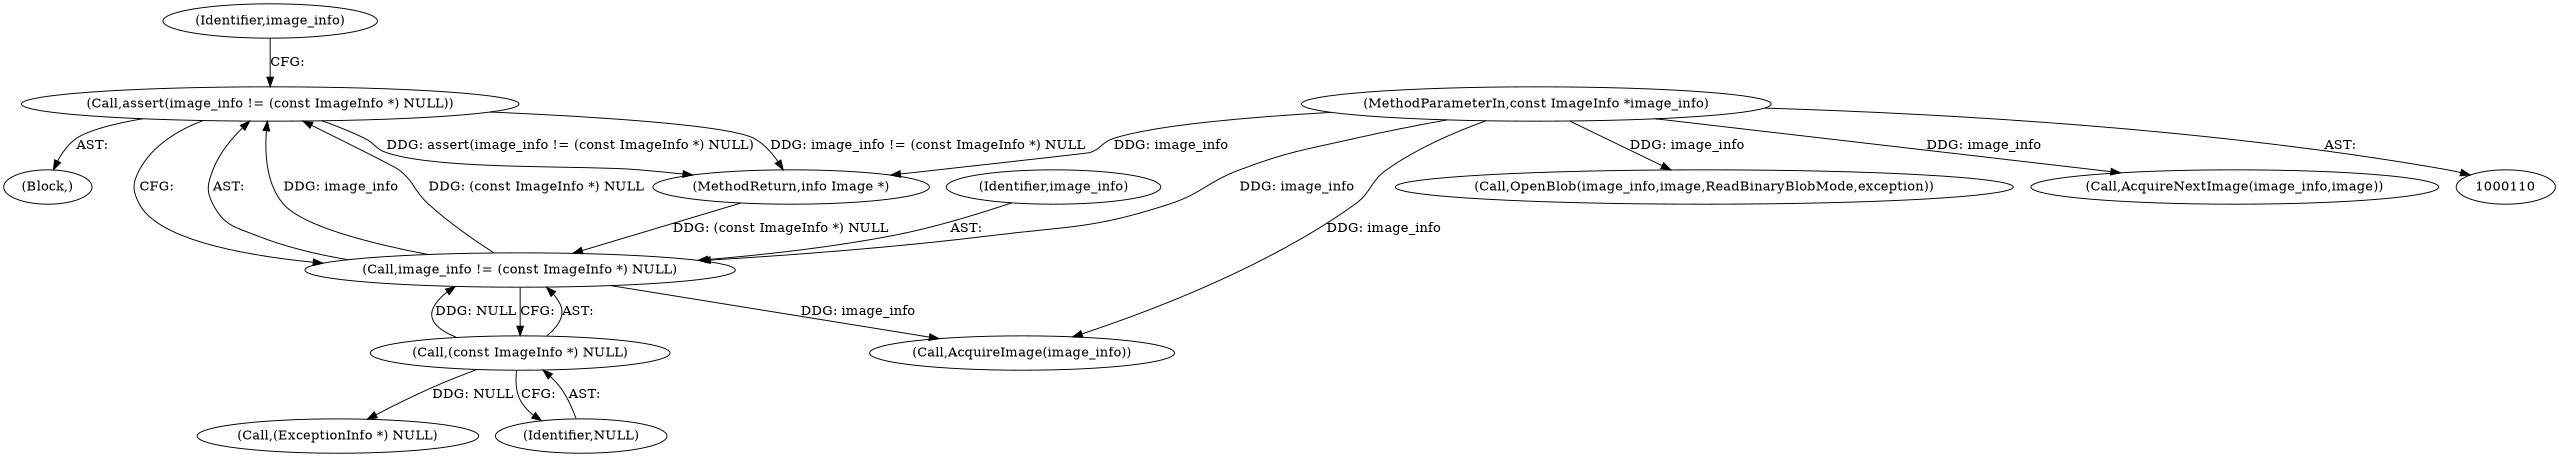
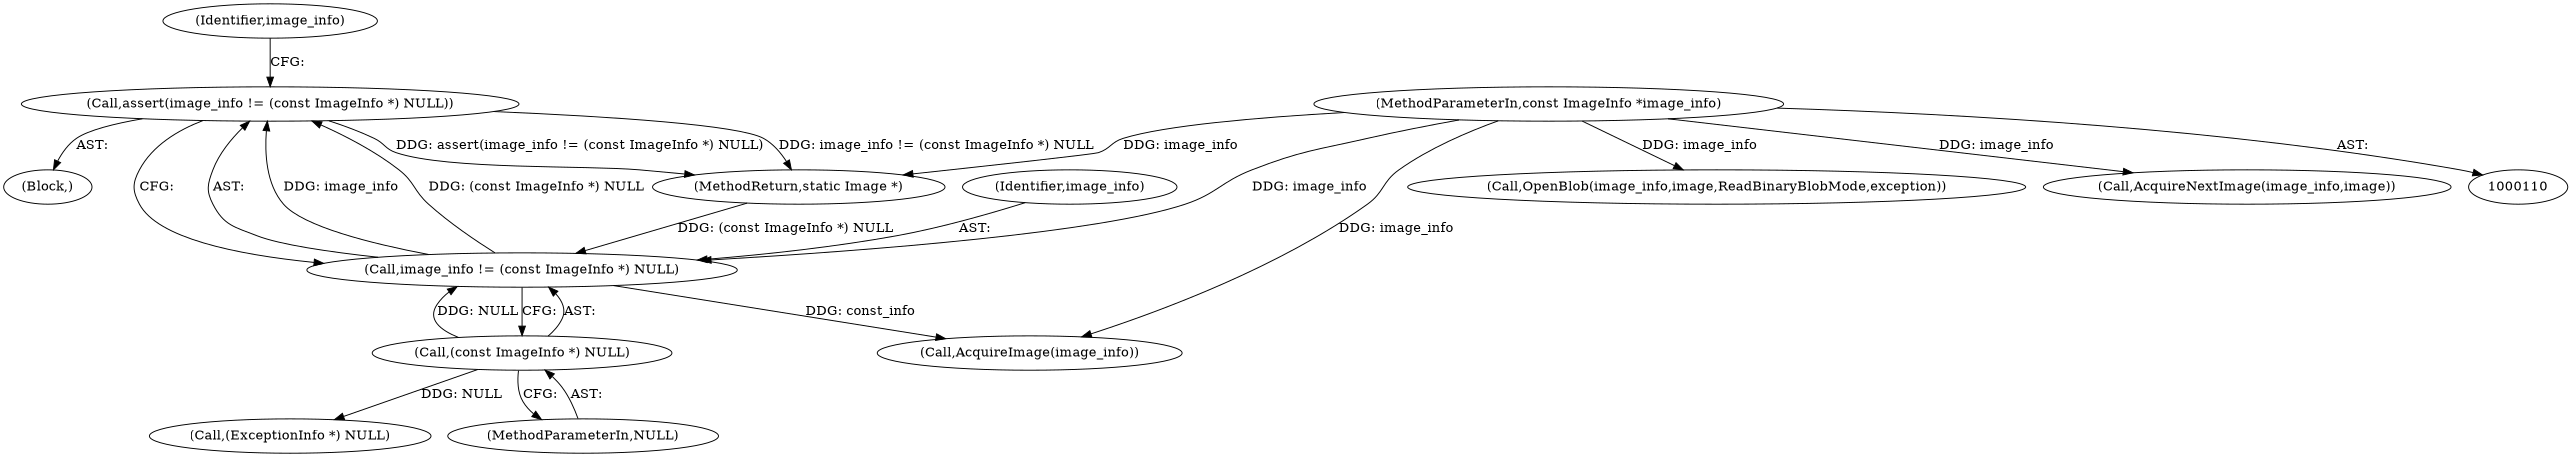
(791, 187) -> (799, 187)
(858, 312) -> (860, 312)
(581, 436) -> (583, 436)
